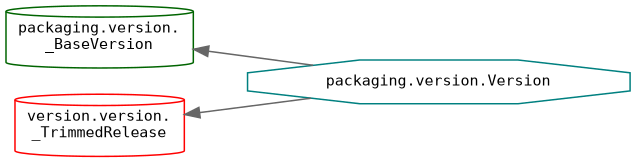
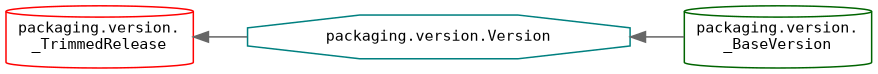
(261, 58) -> (665, 37)
(100, 125) -> (100, 37)
